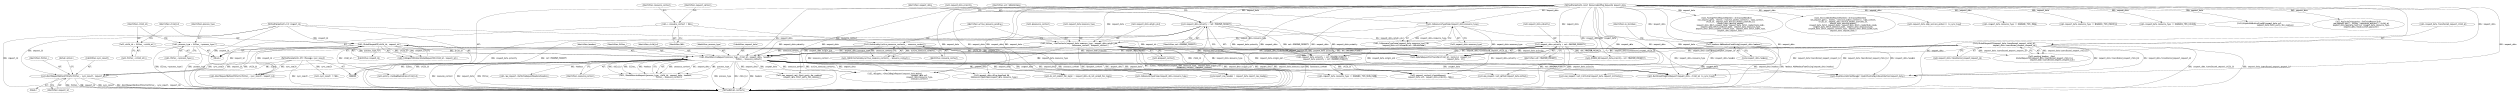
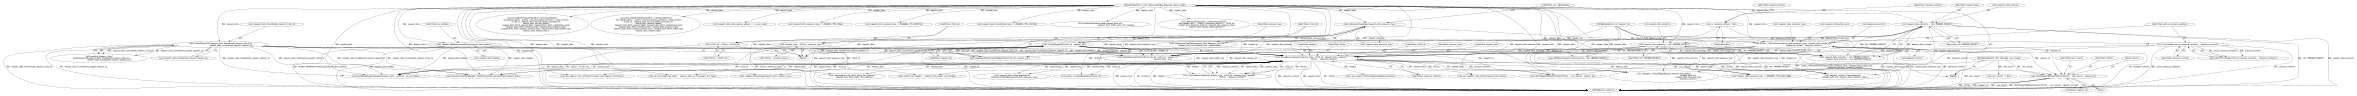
(2168, 24) -> (1007, 24)
none -> (979, 89)
